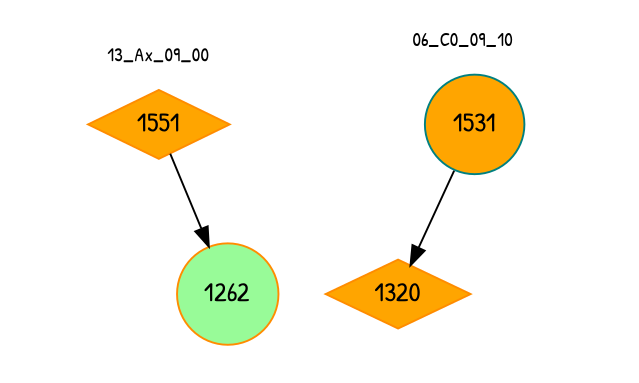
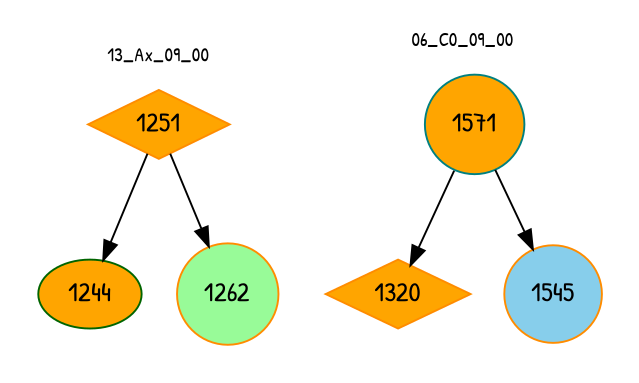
(463, 41) -> (463, 41)
(159, 124) -> (159, 124)
(475, 124) -> (475, 124)
none -> (90, 294)
none -> (553, 294)
